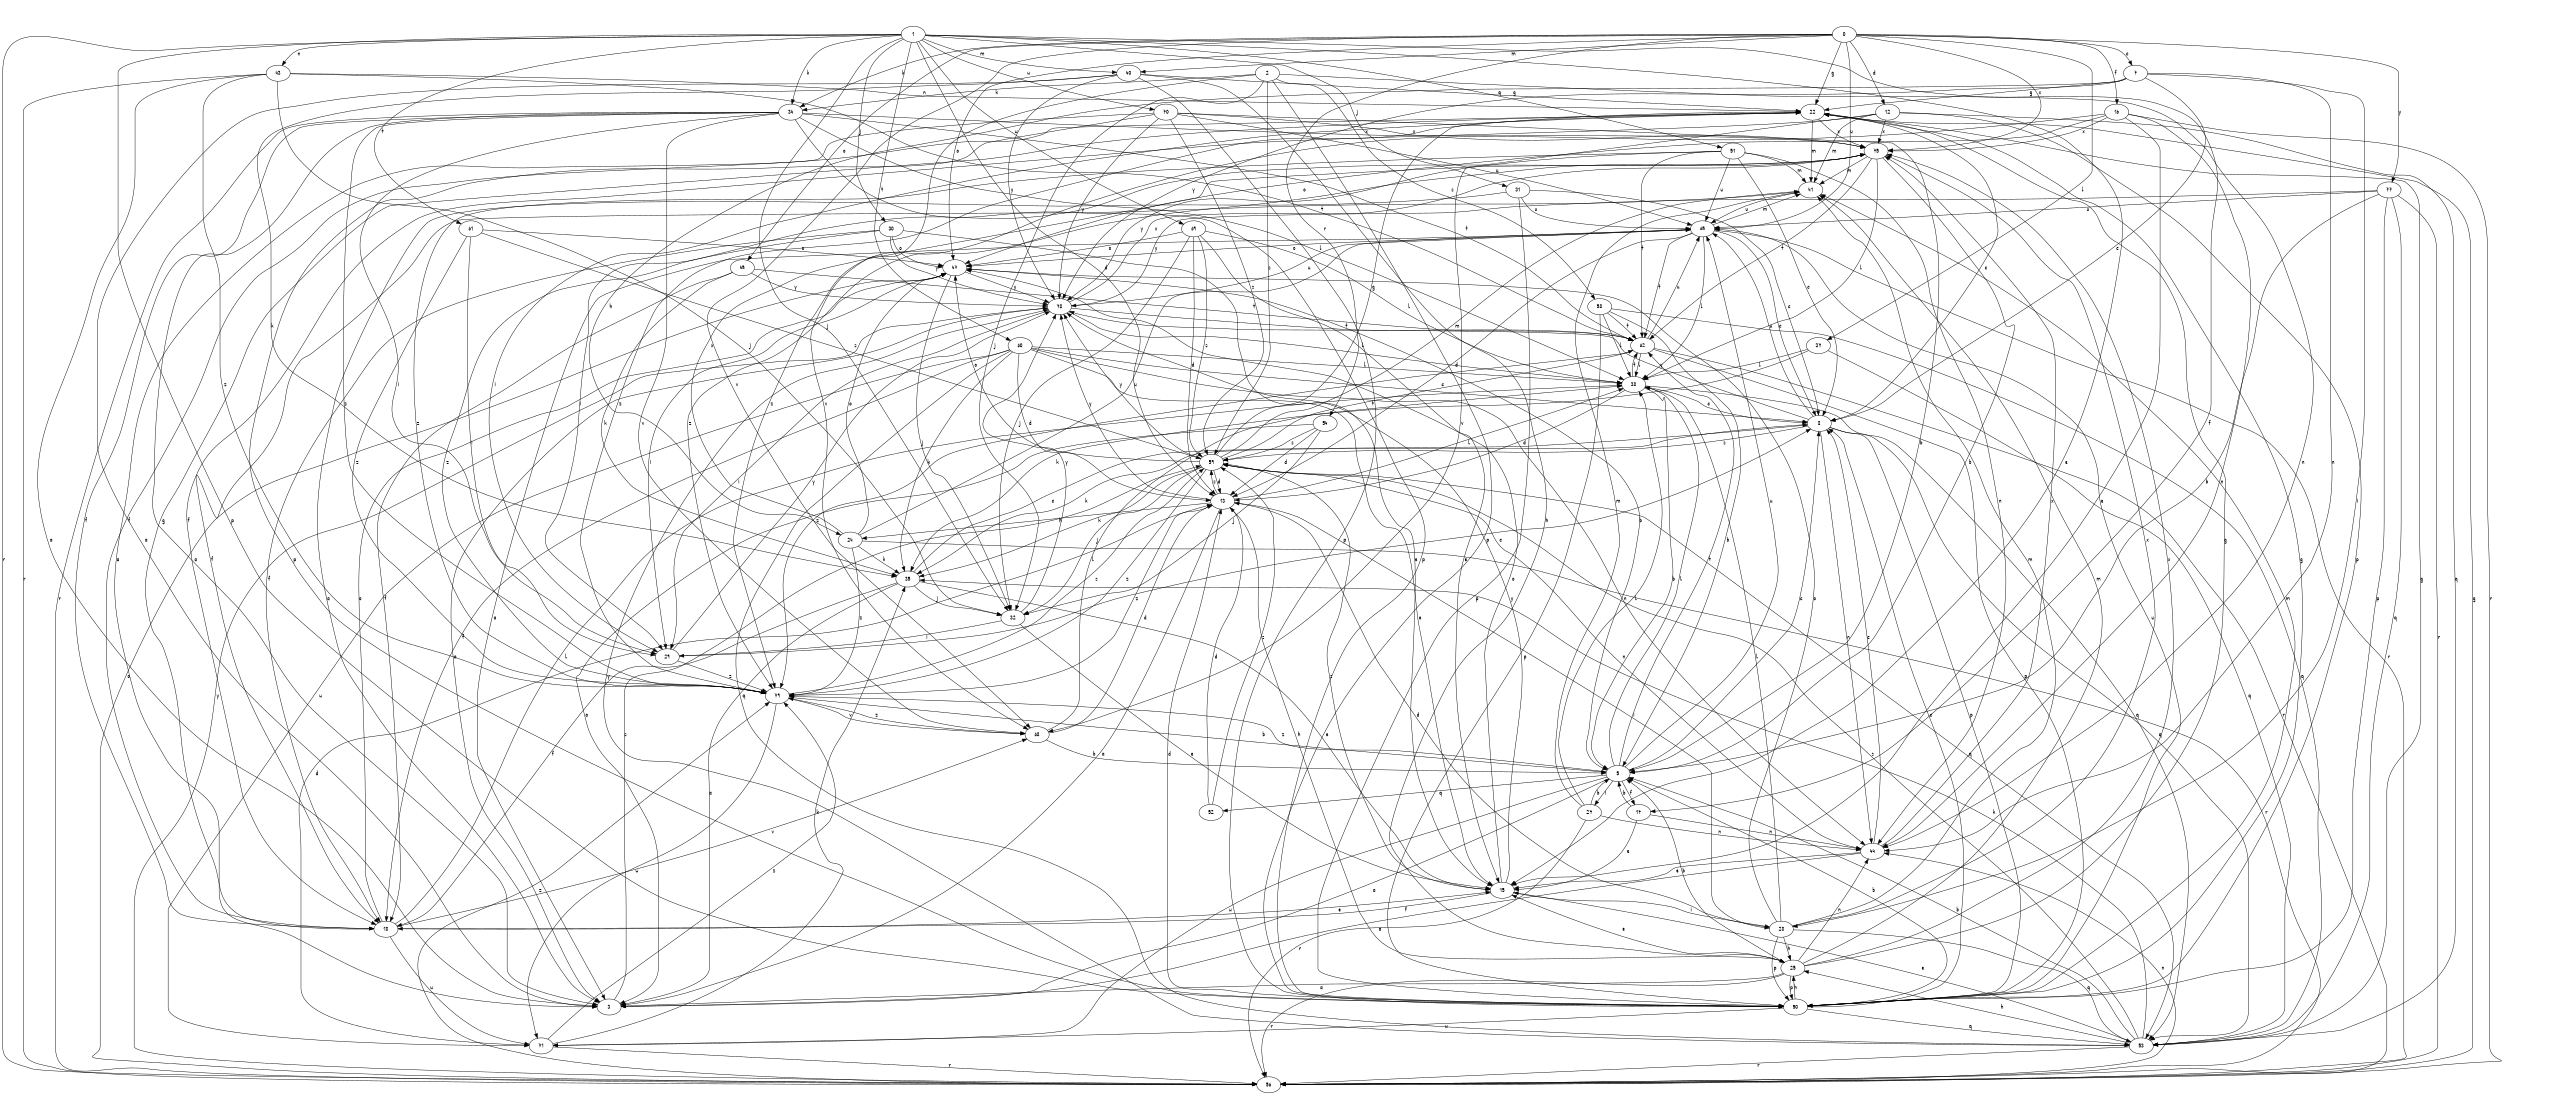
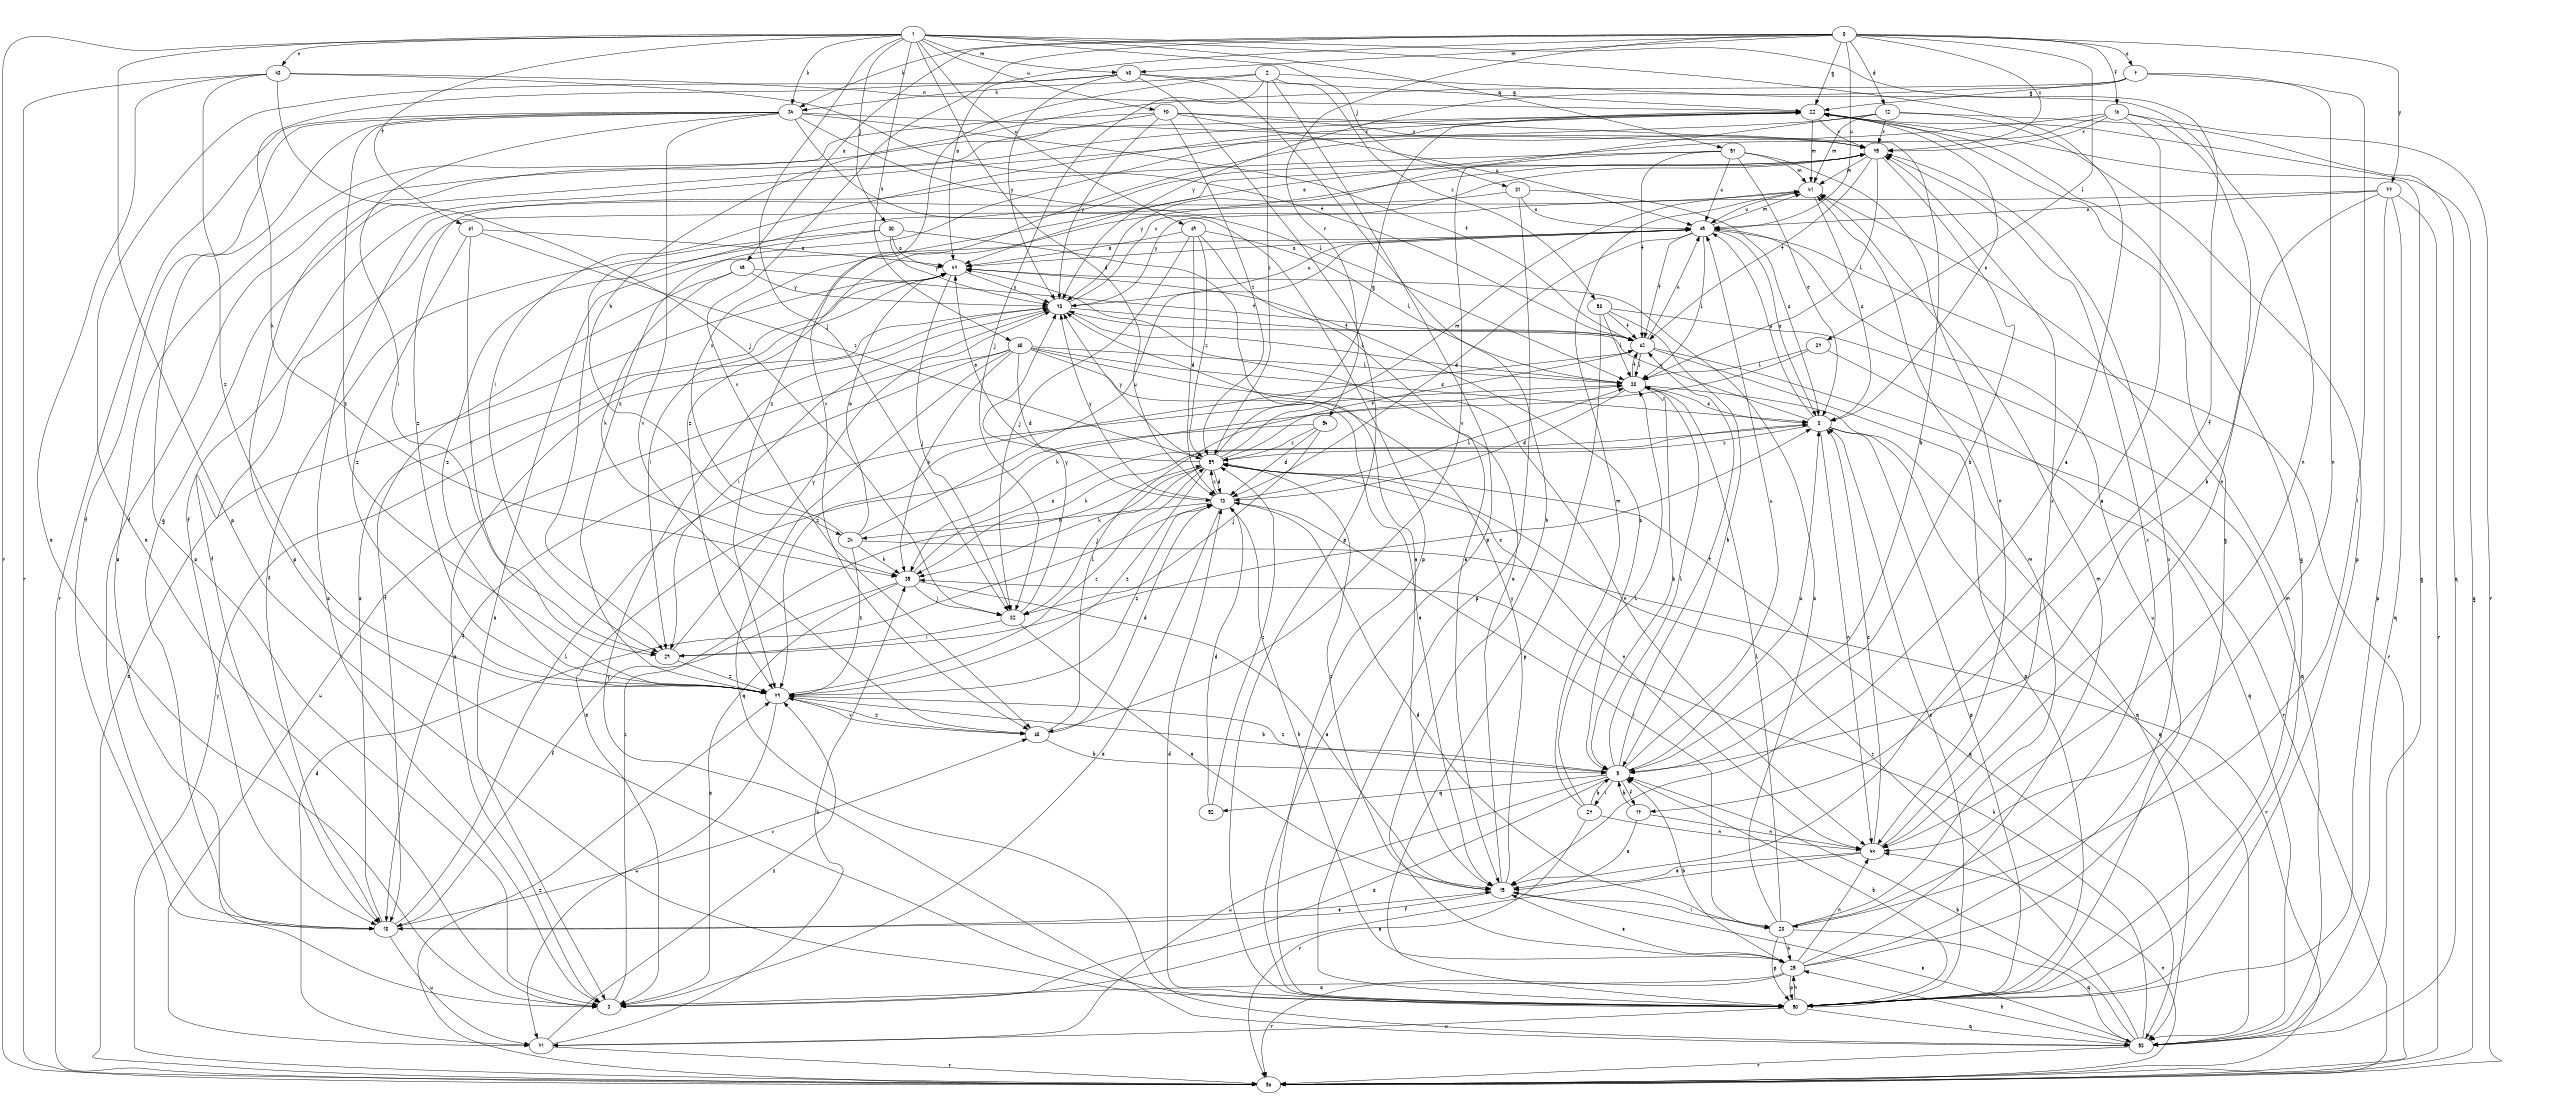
(2087, 267) -> (1860, 312)
